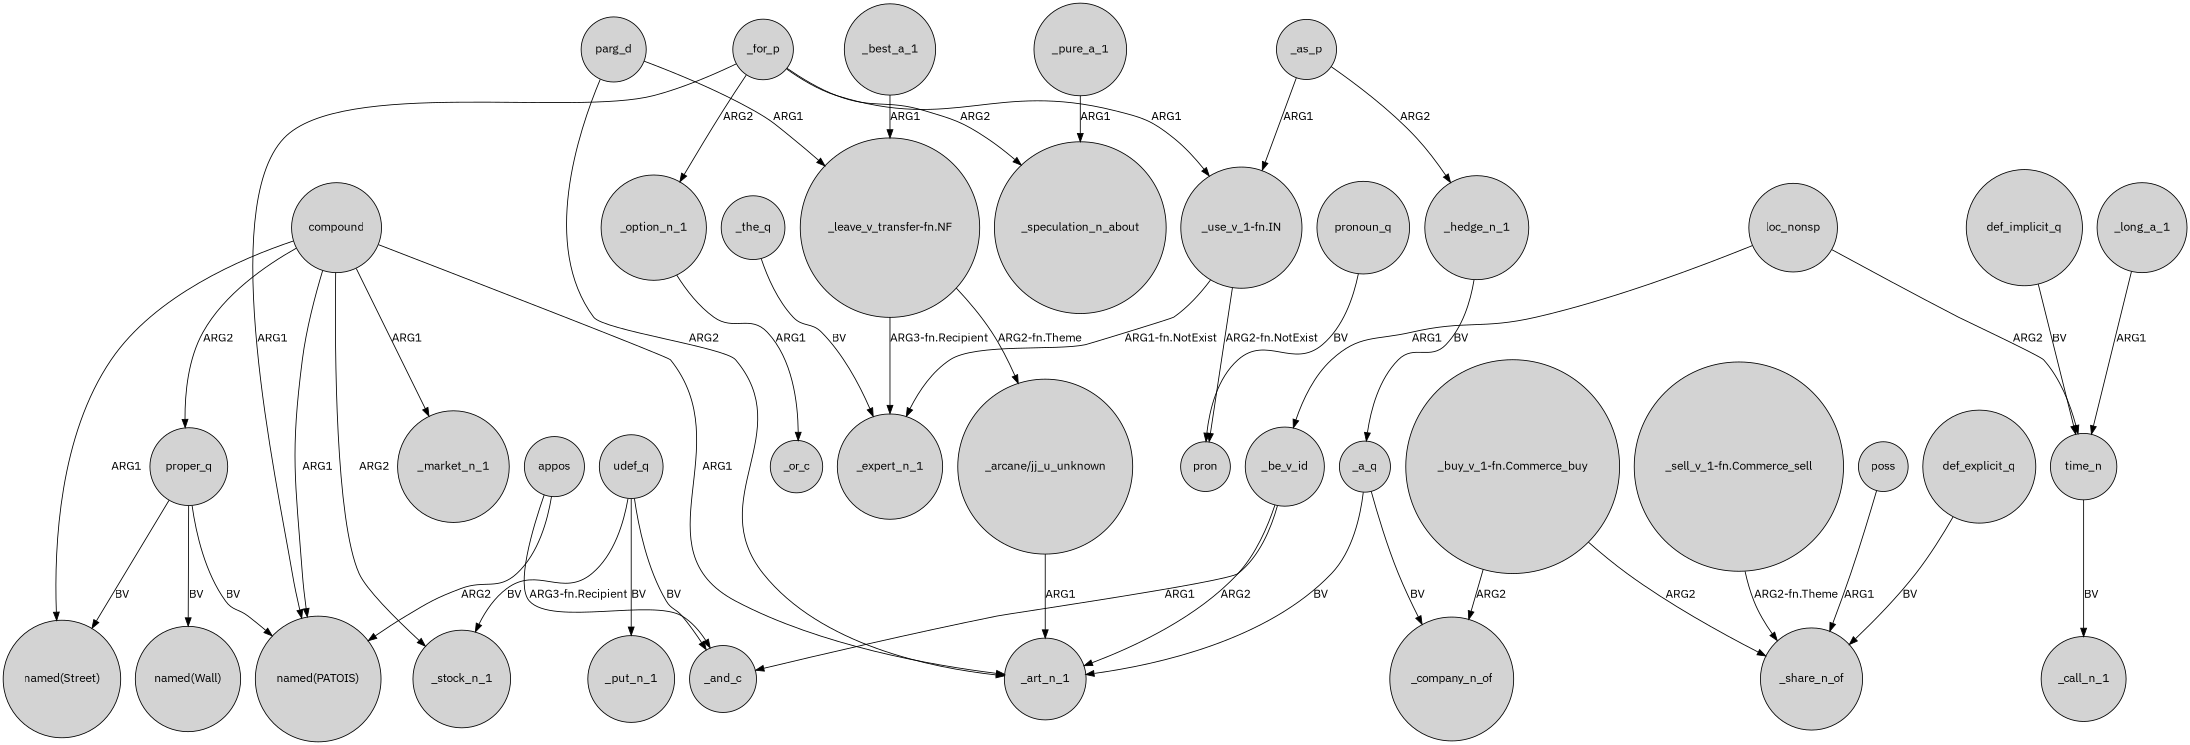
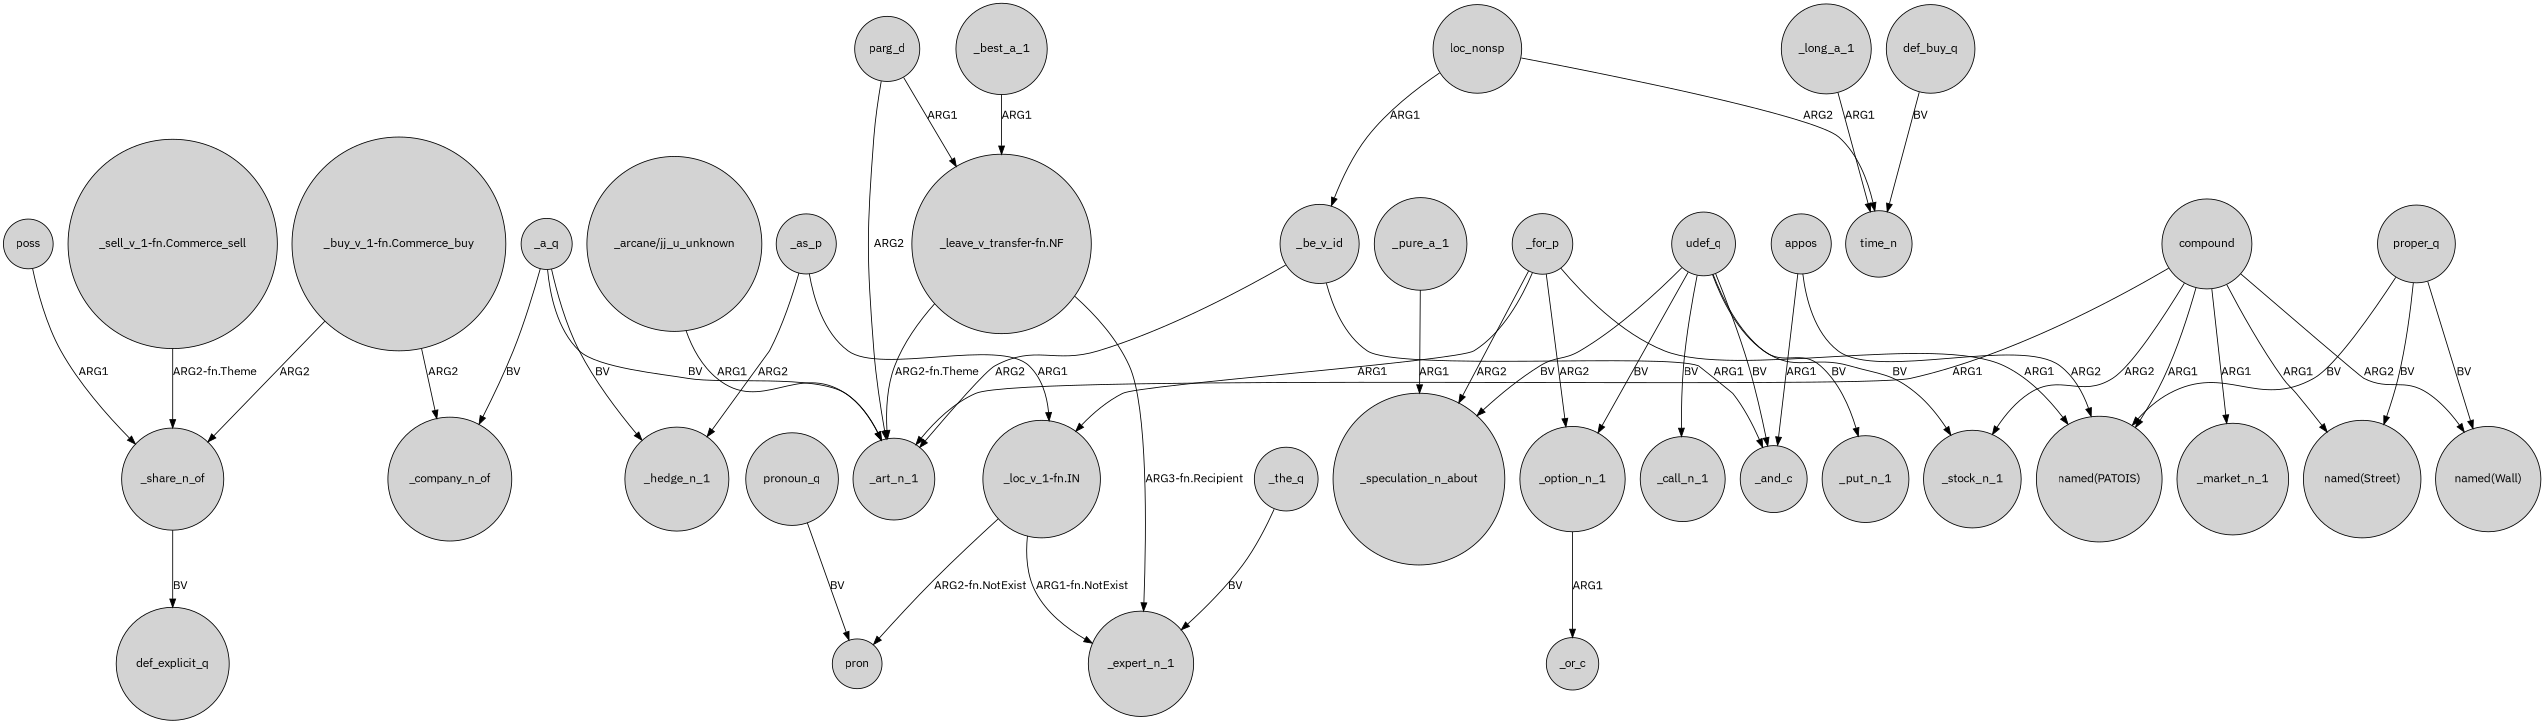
(1241, 228) -> (1042, 479)
(2024, 228) -> (1931, 49)
(213, 317) -> (2345, 363)
(990, 329) -> (895, 365)
none -> (1587, 346)
none -> (1645, 349)
(1418, 352) -> (585, 361)
(2084, 564) -> (1685, 348)
(1909, 582) -> (173, 565)
(579, 595) -> (1802, 372)
